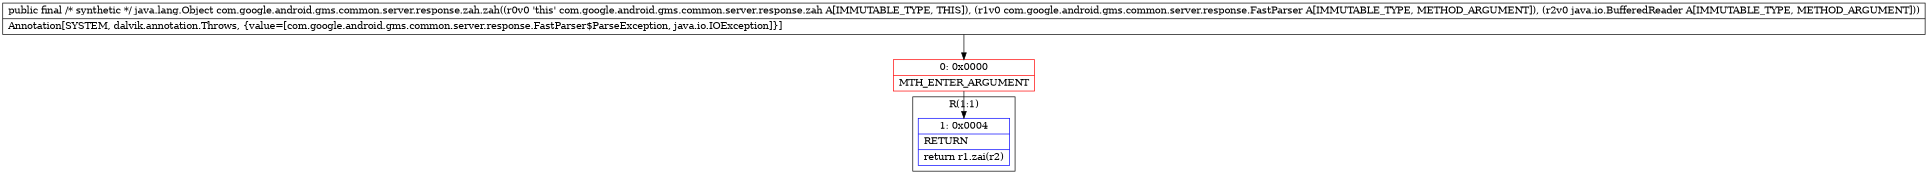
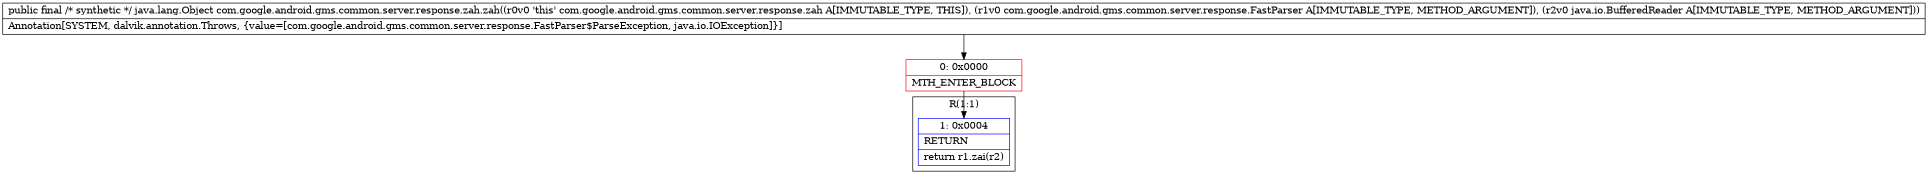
(964, 83) -> (964, 83)
